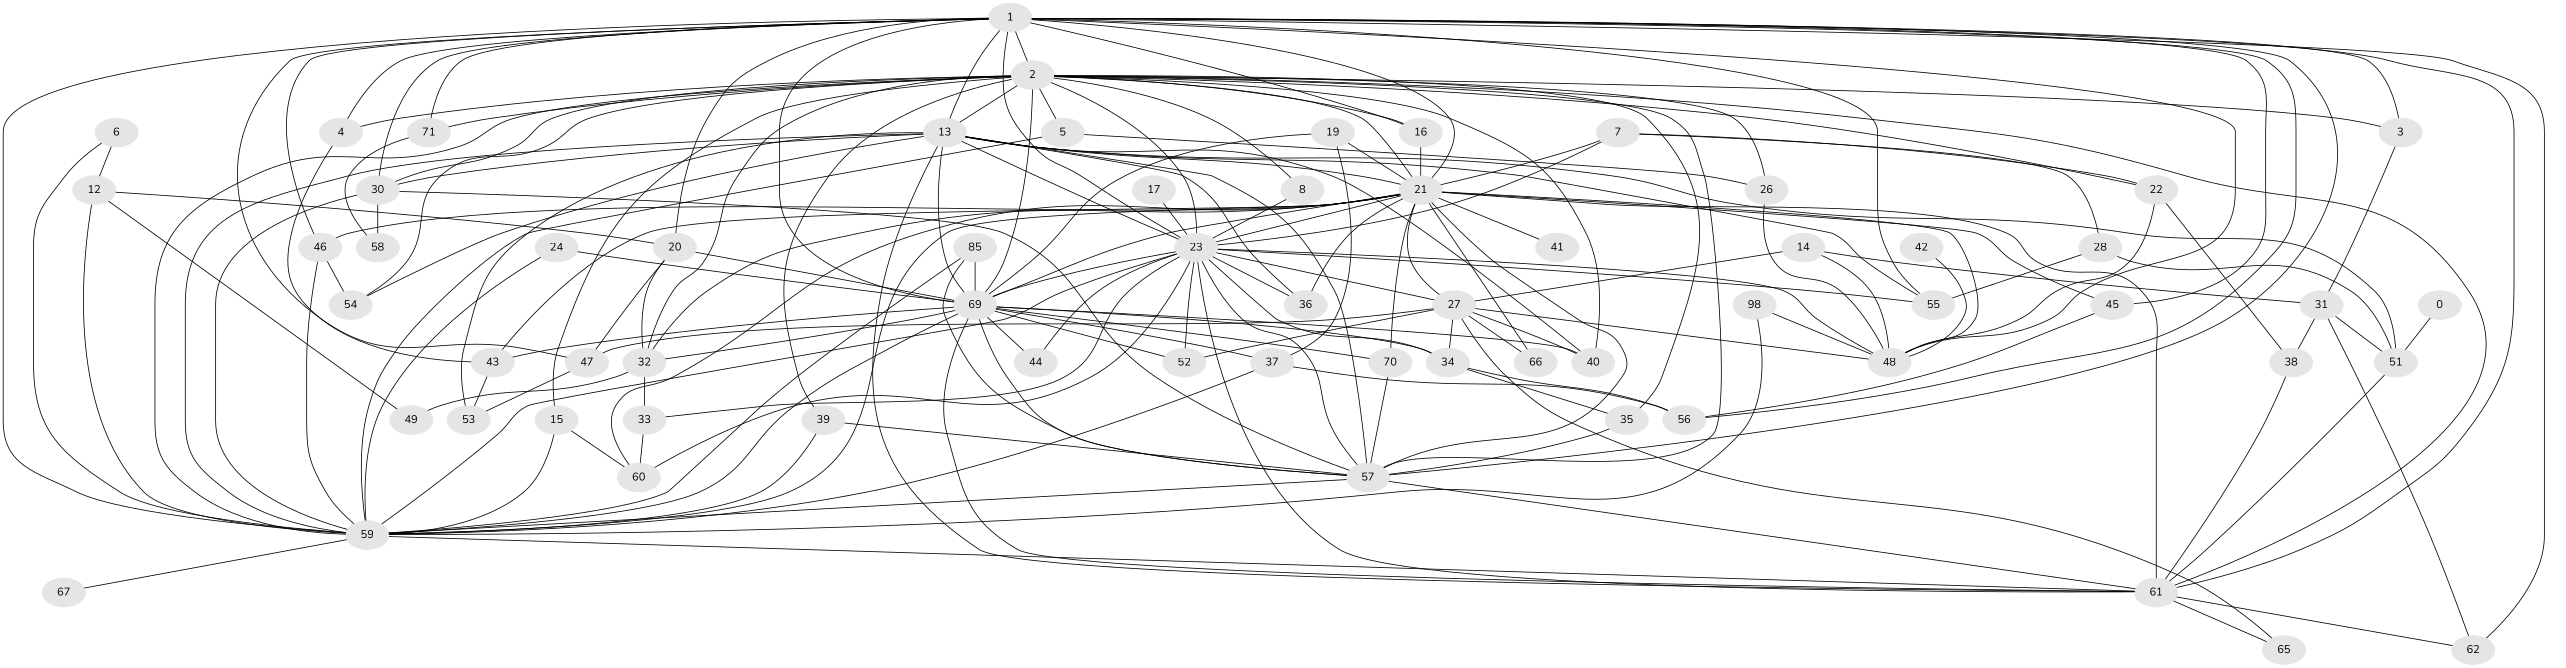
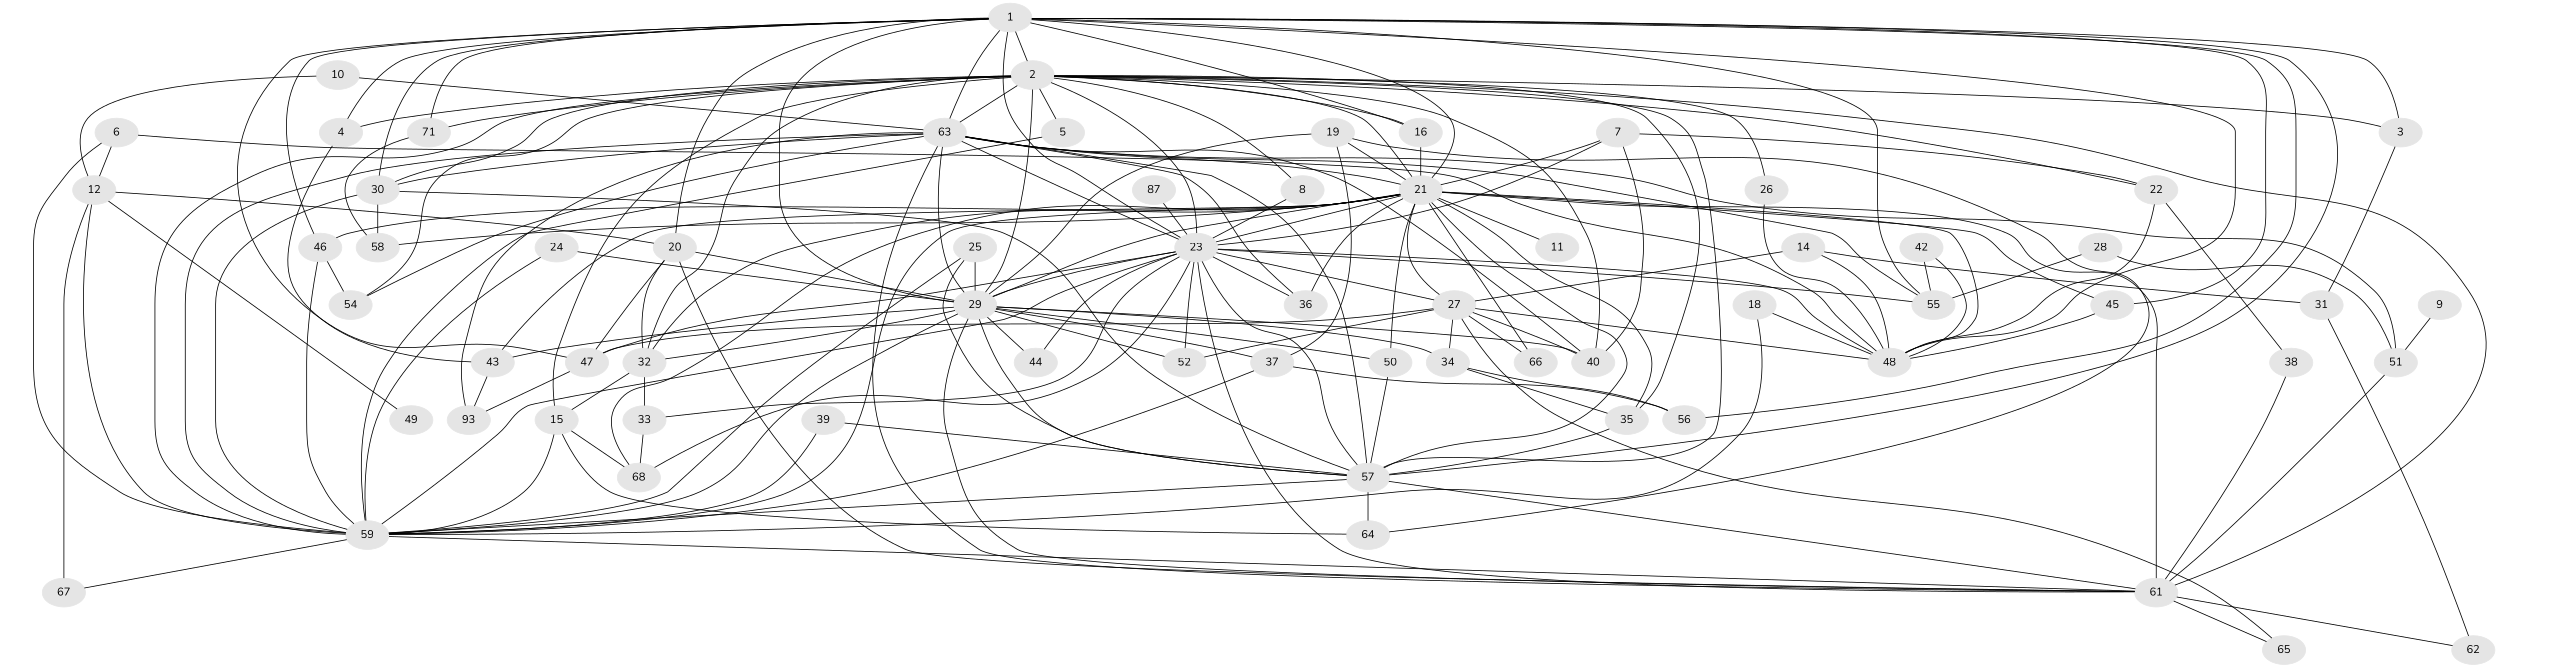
(2379, 52) -> none
(2383, 60) -> (1012, 561)
(152, 69) -> none
none -> (338, 75)
(945, 133) -> (945, 133)
(1888, 148) -> (1643, 253)
(1383, 152) -> none
none -> (896, 154)
(1154, 190) -> (1154, 190)
(819, 191) -> none
none -> (875, 223)
(975, 248) -> (975, 248)
(1557, 248) -> (1557, 248)
none -> (1927, 276)
none -> (1580, 291)
(975, 305) -> (975, 305)
(1755, 305) -> (1755, 305)
(2440, 305) -> (2440, 305)
(1270, 314) -> (874, 301)
(2306, 334) -> none
(2359, 334) -> none
(1390, 363) -> (1390, 363)
(1904, 380) -> (2004, 340)
none -> (64, 389)
(543, 390) -> (612, 384)
(469, 420) -> (469, 420)
(639, 478) -> (639, 478)
none -> (1368, 535)
